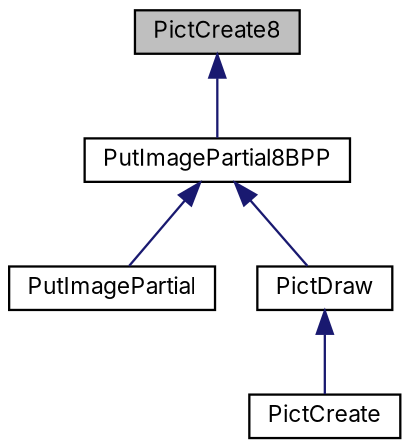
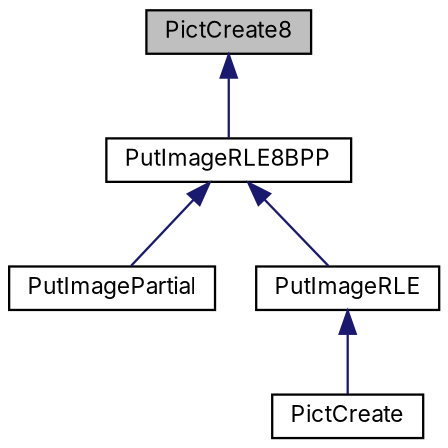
(217, 160) -> (229, 160)
(325, 288) -> (348, 288)
